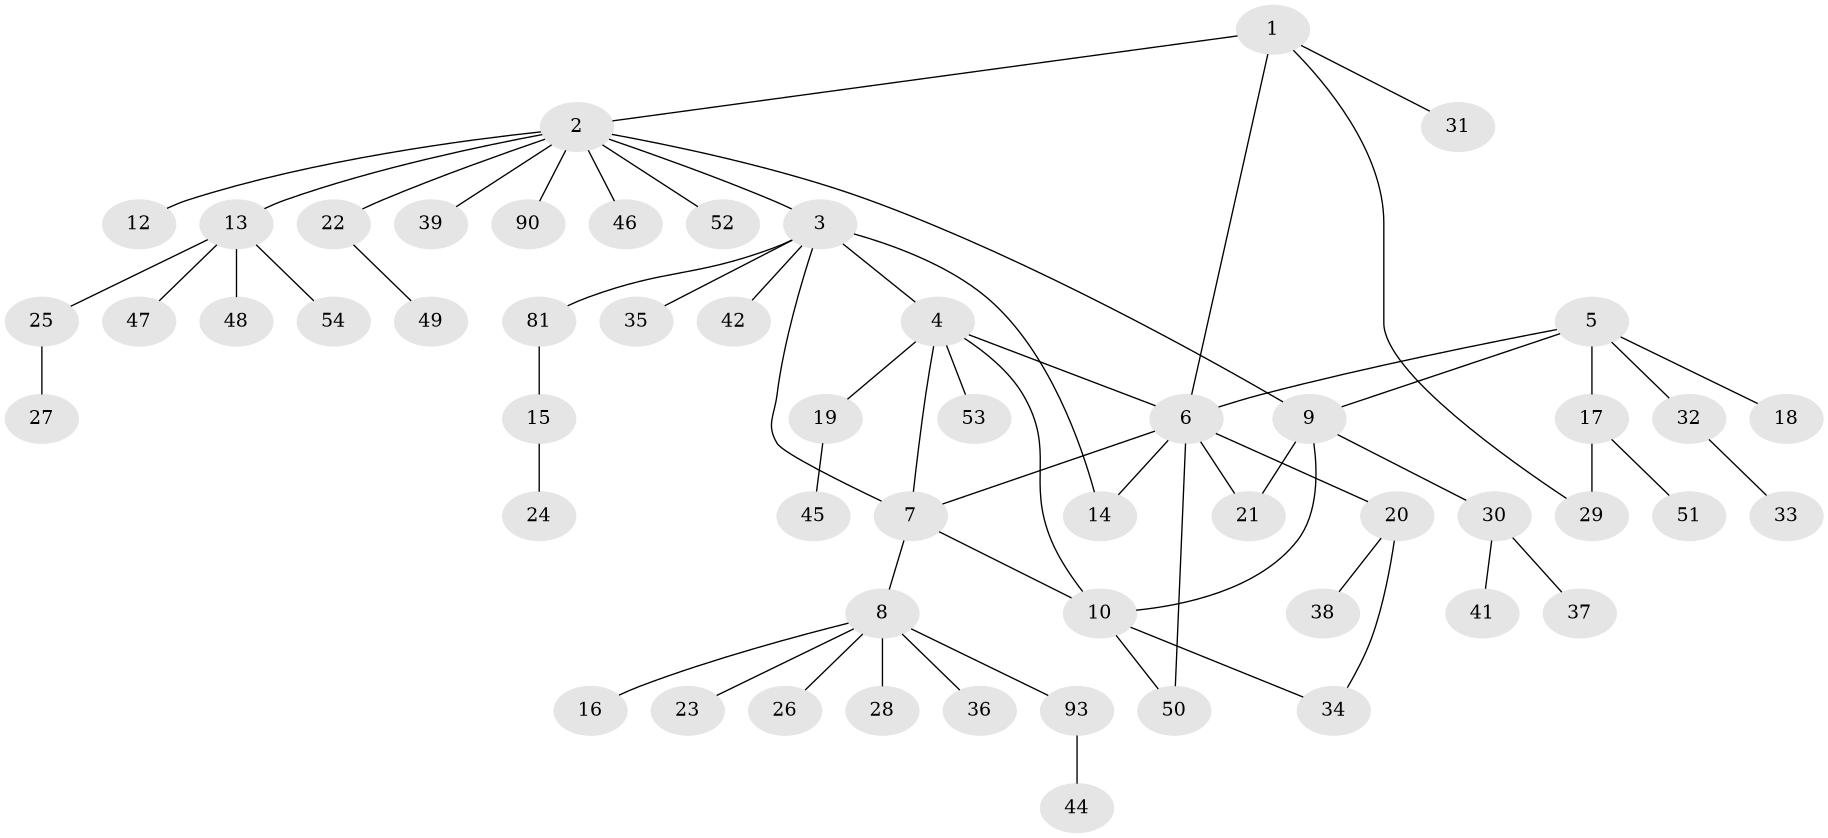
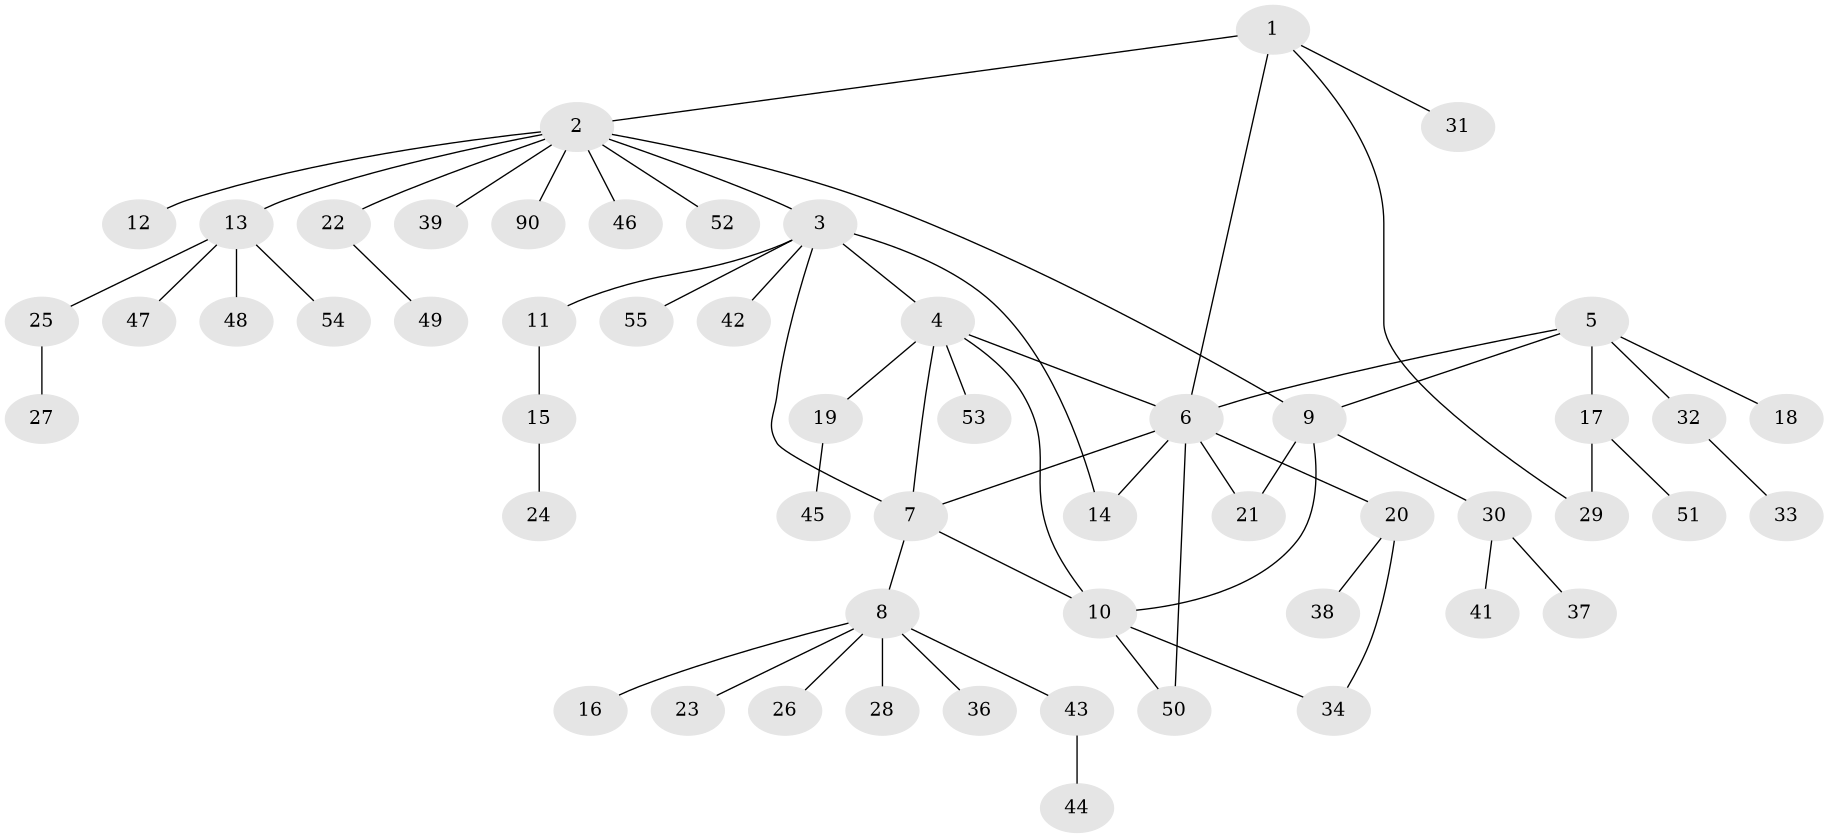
(539, 322) -> (539, 322)
(637, 322) -> (637, 322)
(1077, 711) -> (1077, 711)
